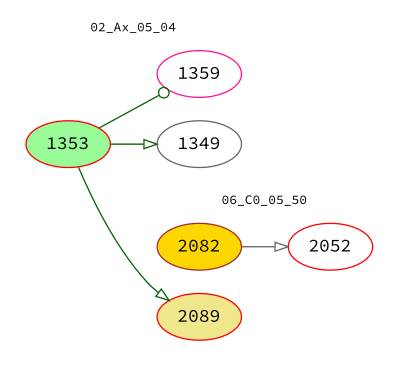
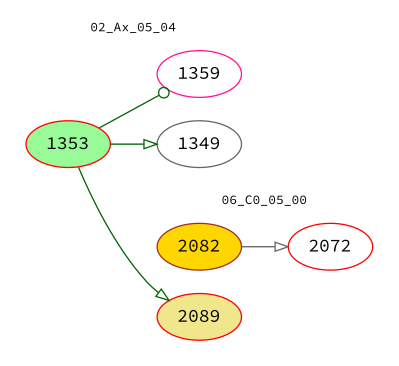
(265, 201) -> (265, 201)
(330, 247) -> (330, 247)
